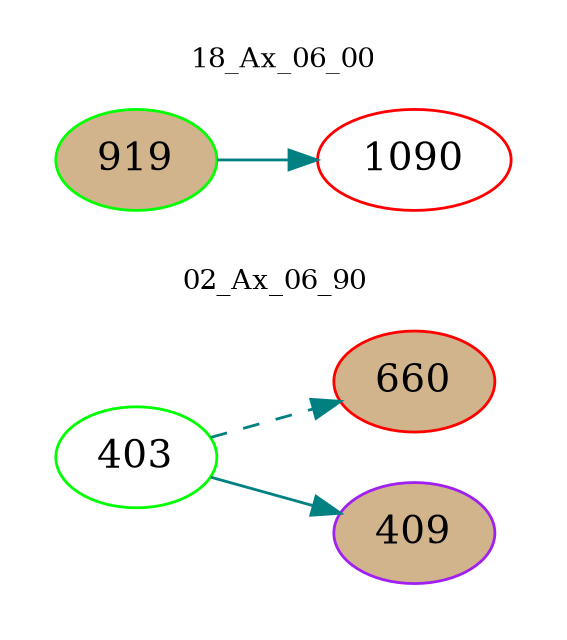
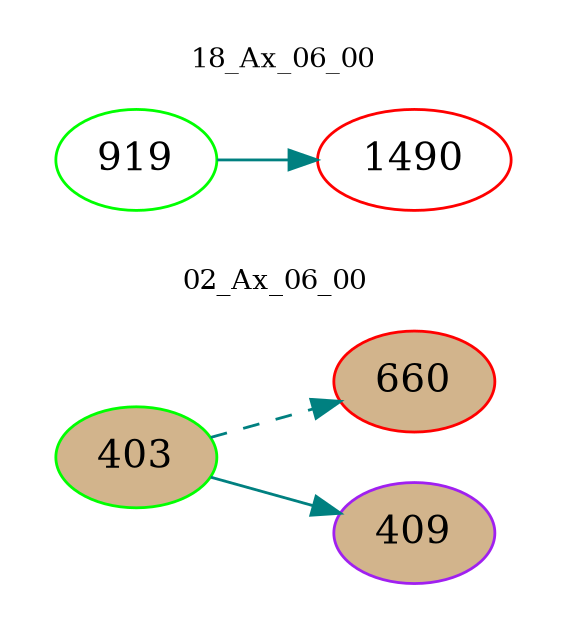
(136, 160) -> (136, 160)
(414, 160) -> (414, 160)
(275, 282) -> (275, 282)
(136, 457) -> (136, 457)
